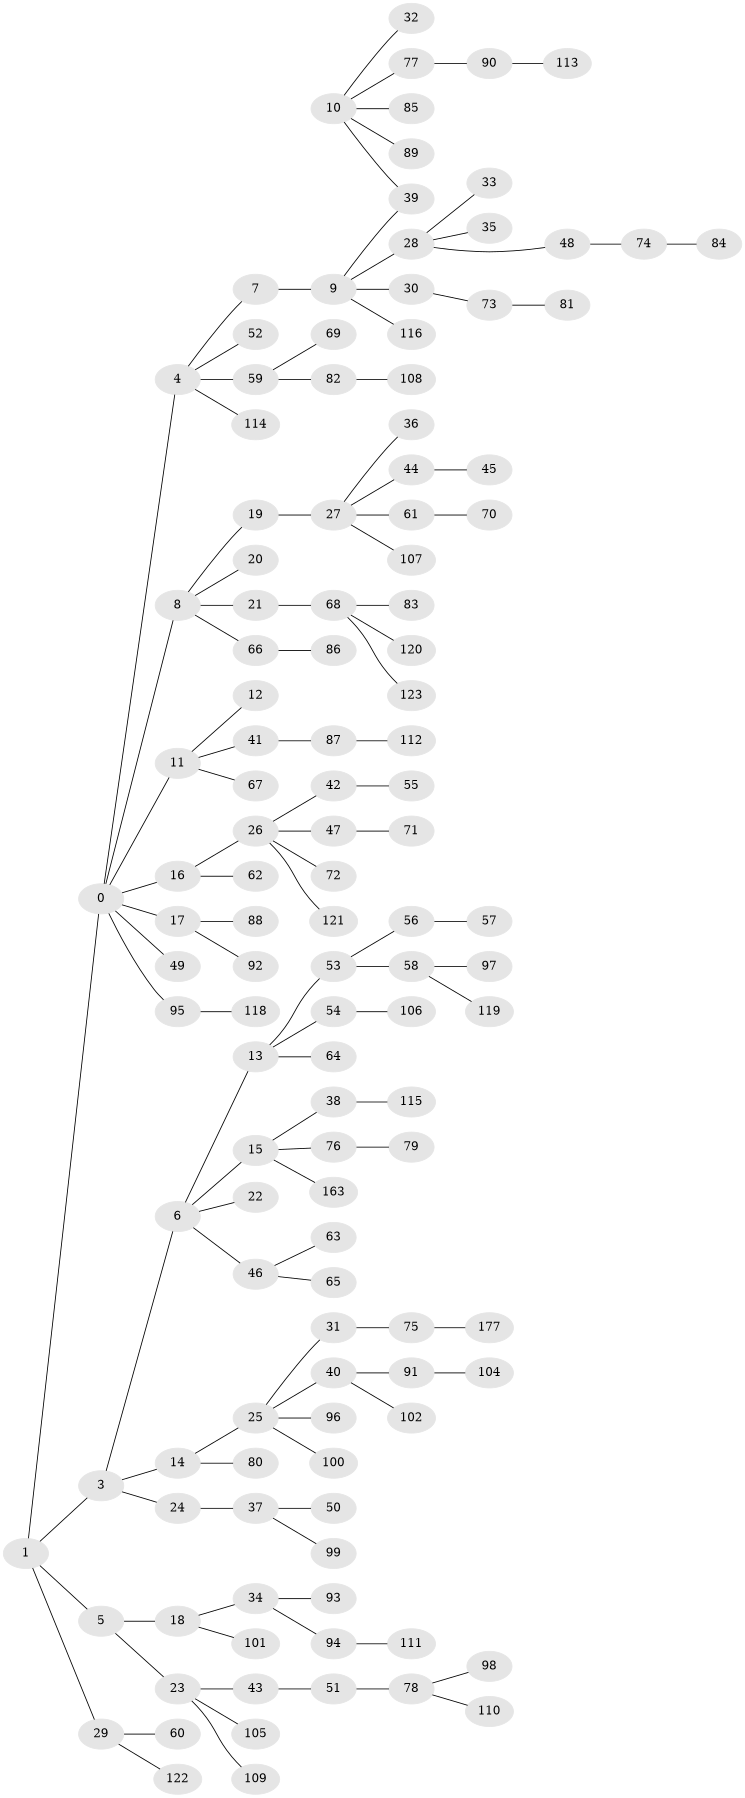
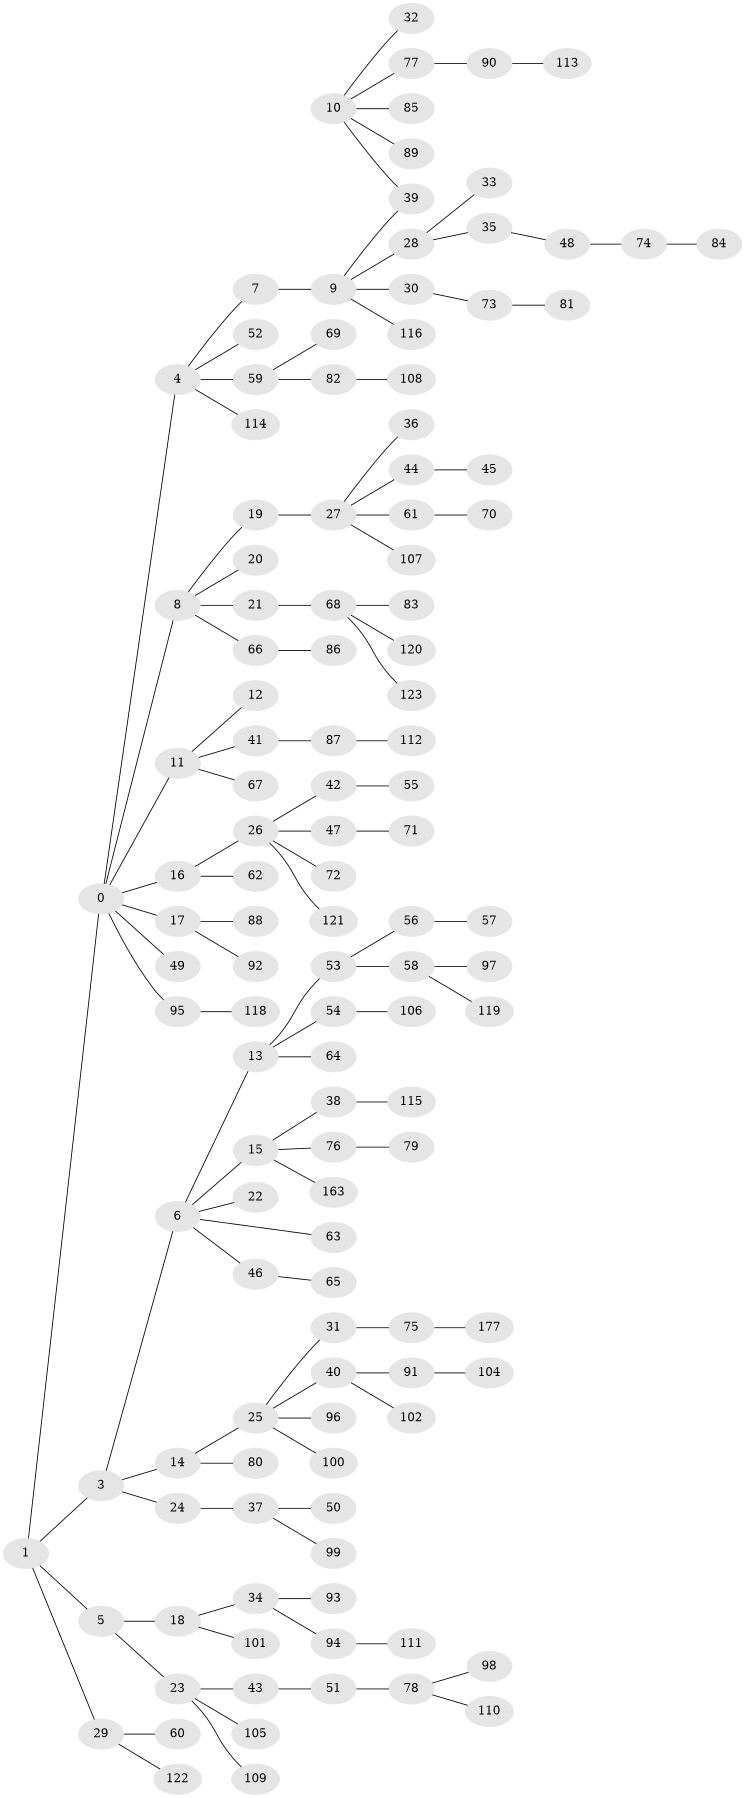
(489, 252) -> (528, 236)
(295, 1256) -> (256, 1227)
